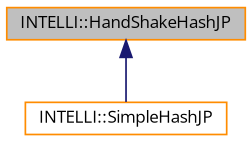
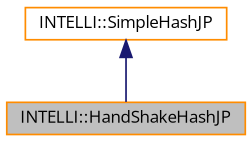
(126, 80) -> (126, 80)
